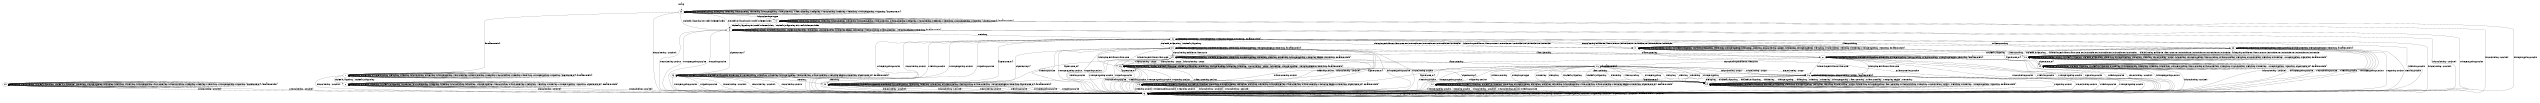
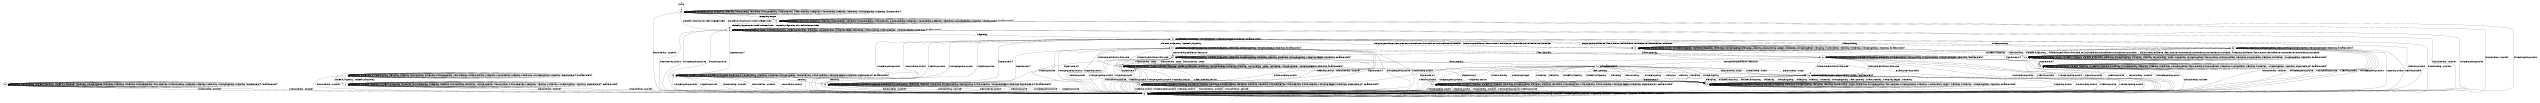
(768, 17) -> (768, 17)
(491, 19) -> none
(983, 35) -> (983, 35)
